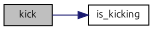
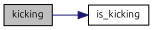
(28, 15) -> (28, 15)
